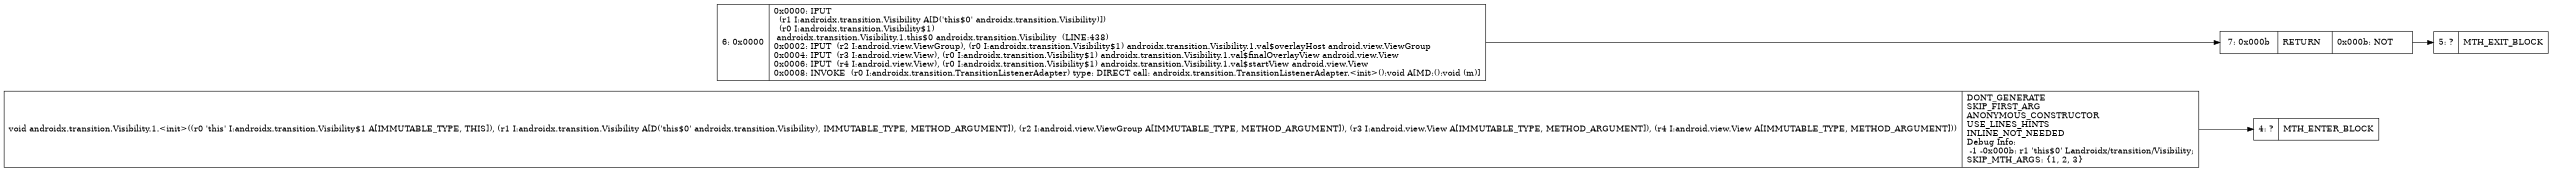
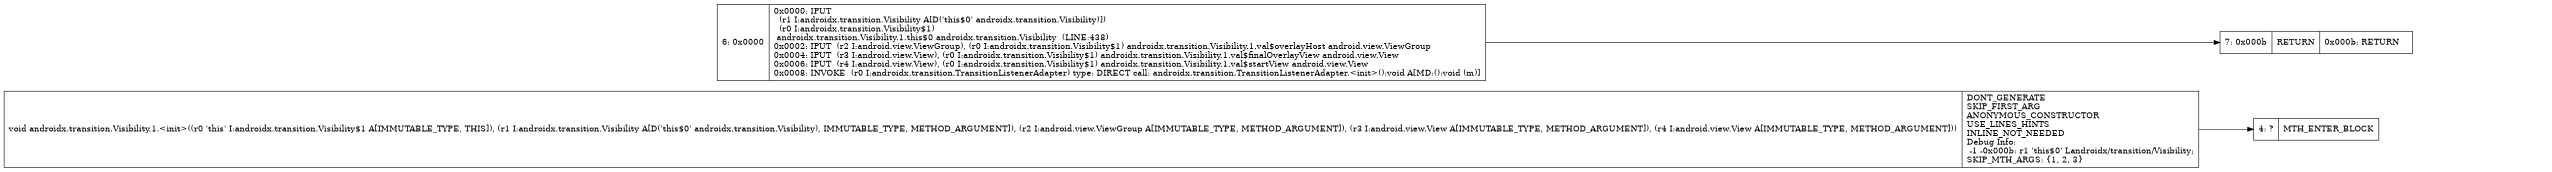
(2369, 42) -> (2366, 42)
(2491, 42) -> none
